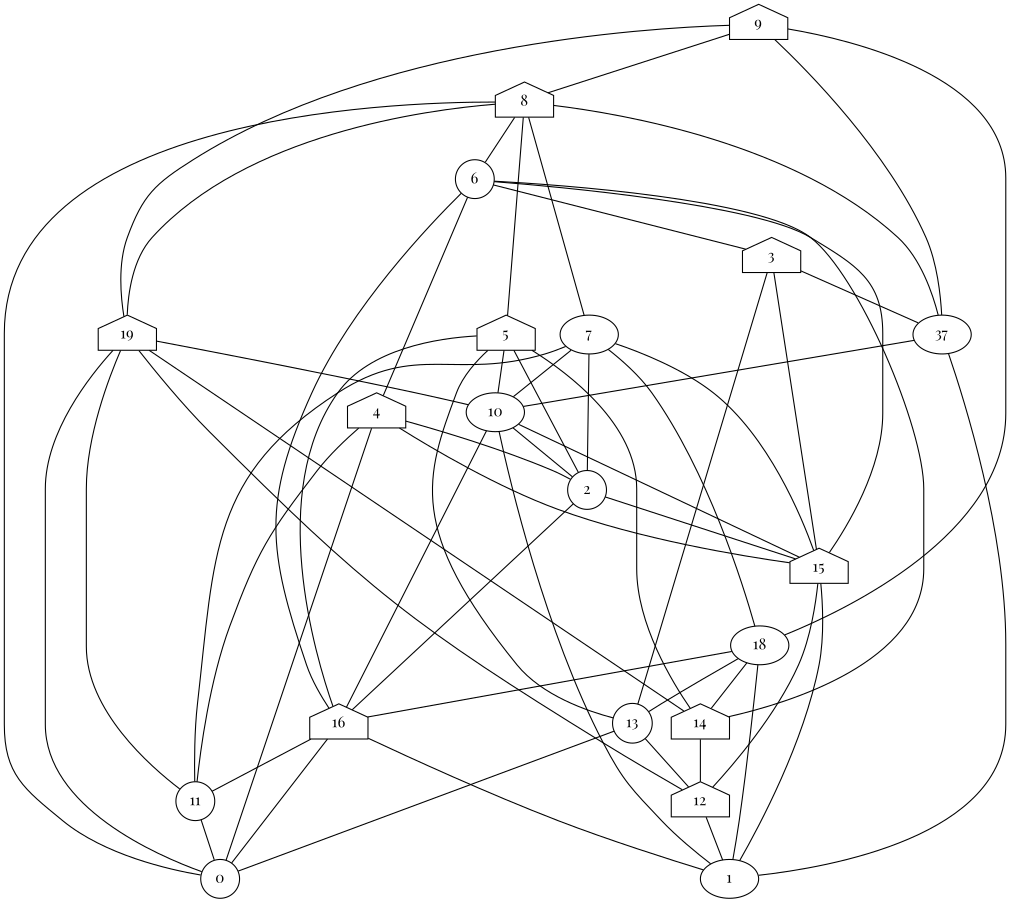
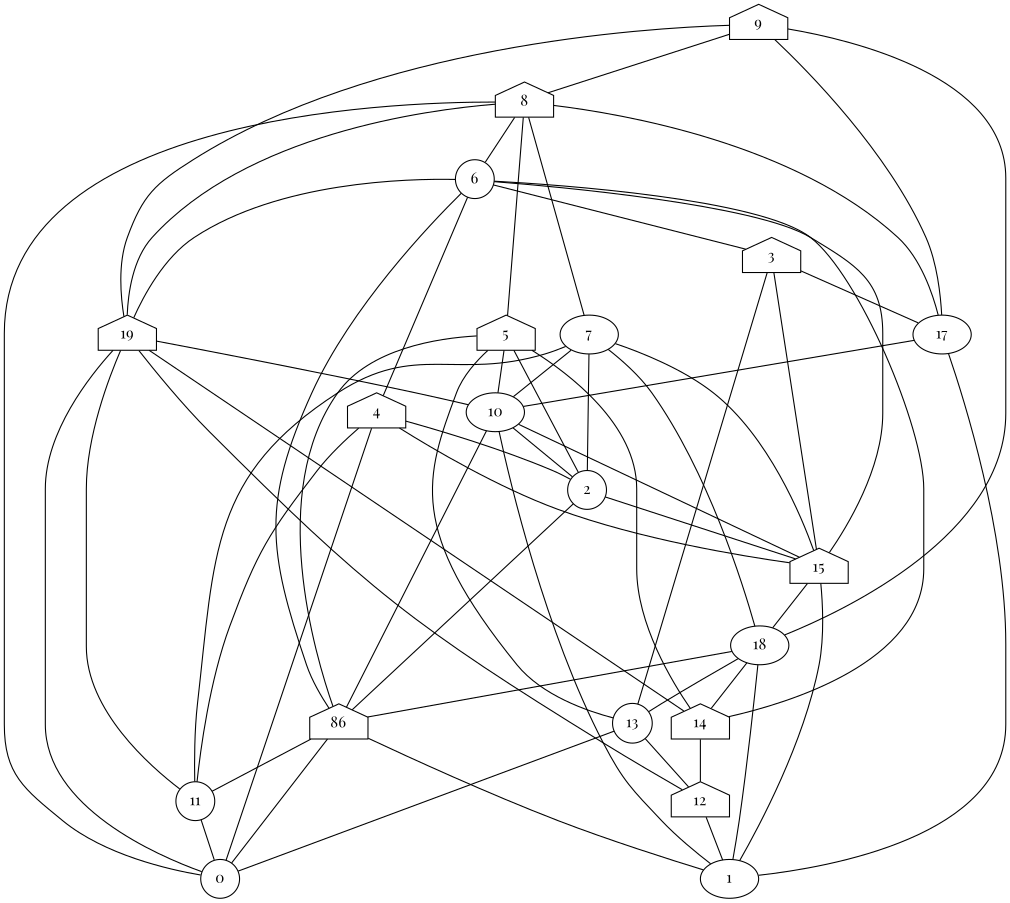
none -> (271, 203)
(942, 335) -> (942, 335)
(783, 694) -> (790, 606)
(339, 723) -> (339, 723)
